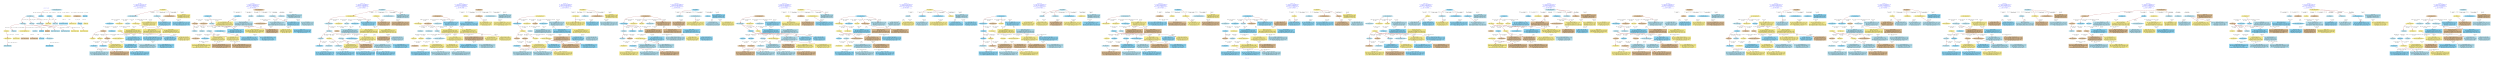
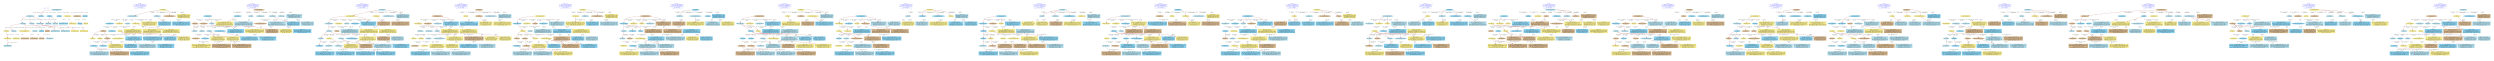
(48, 24) -> (48, 24)
(42, 38) -> (42, 38)
(50, 46) -> none
